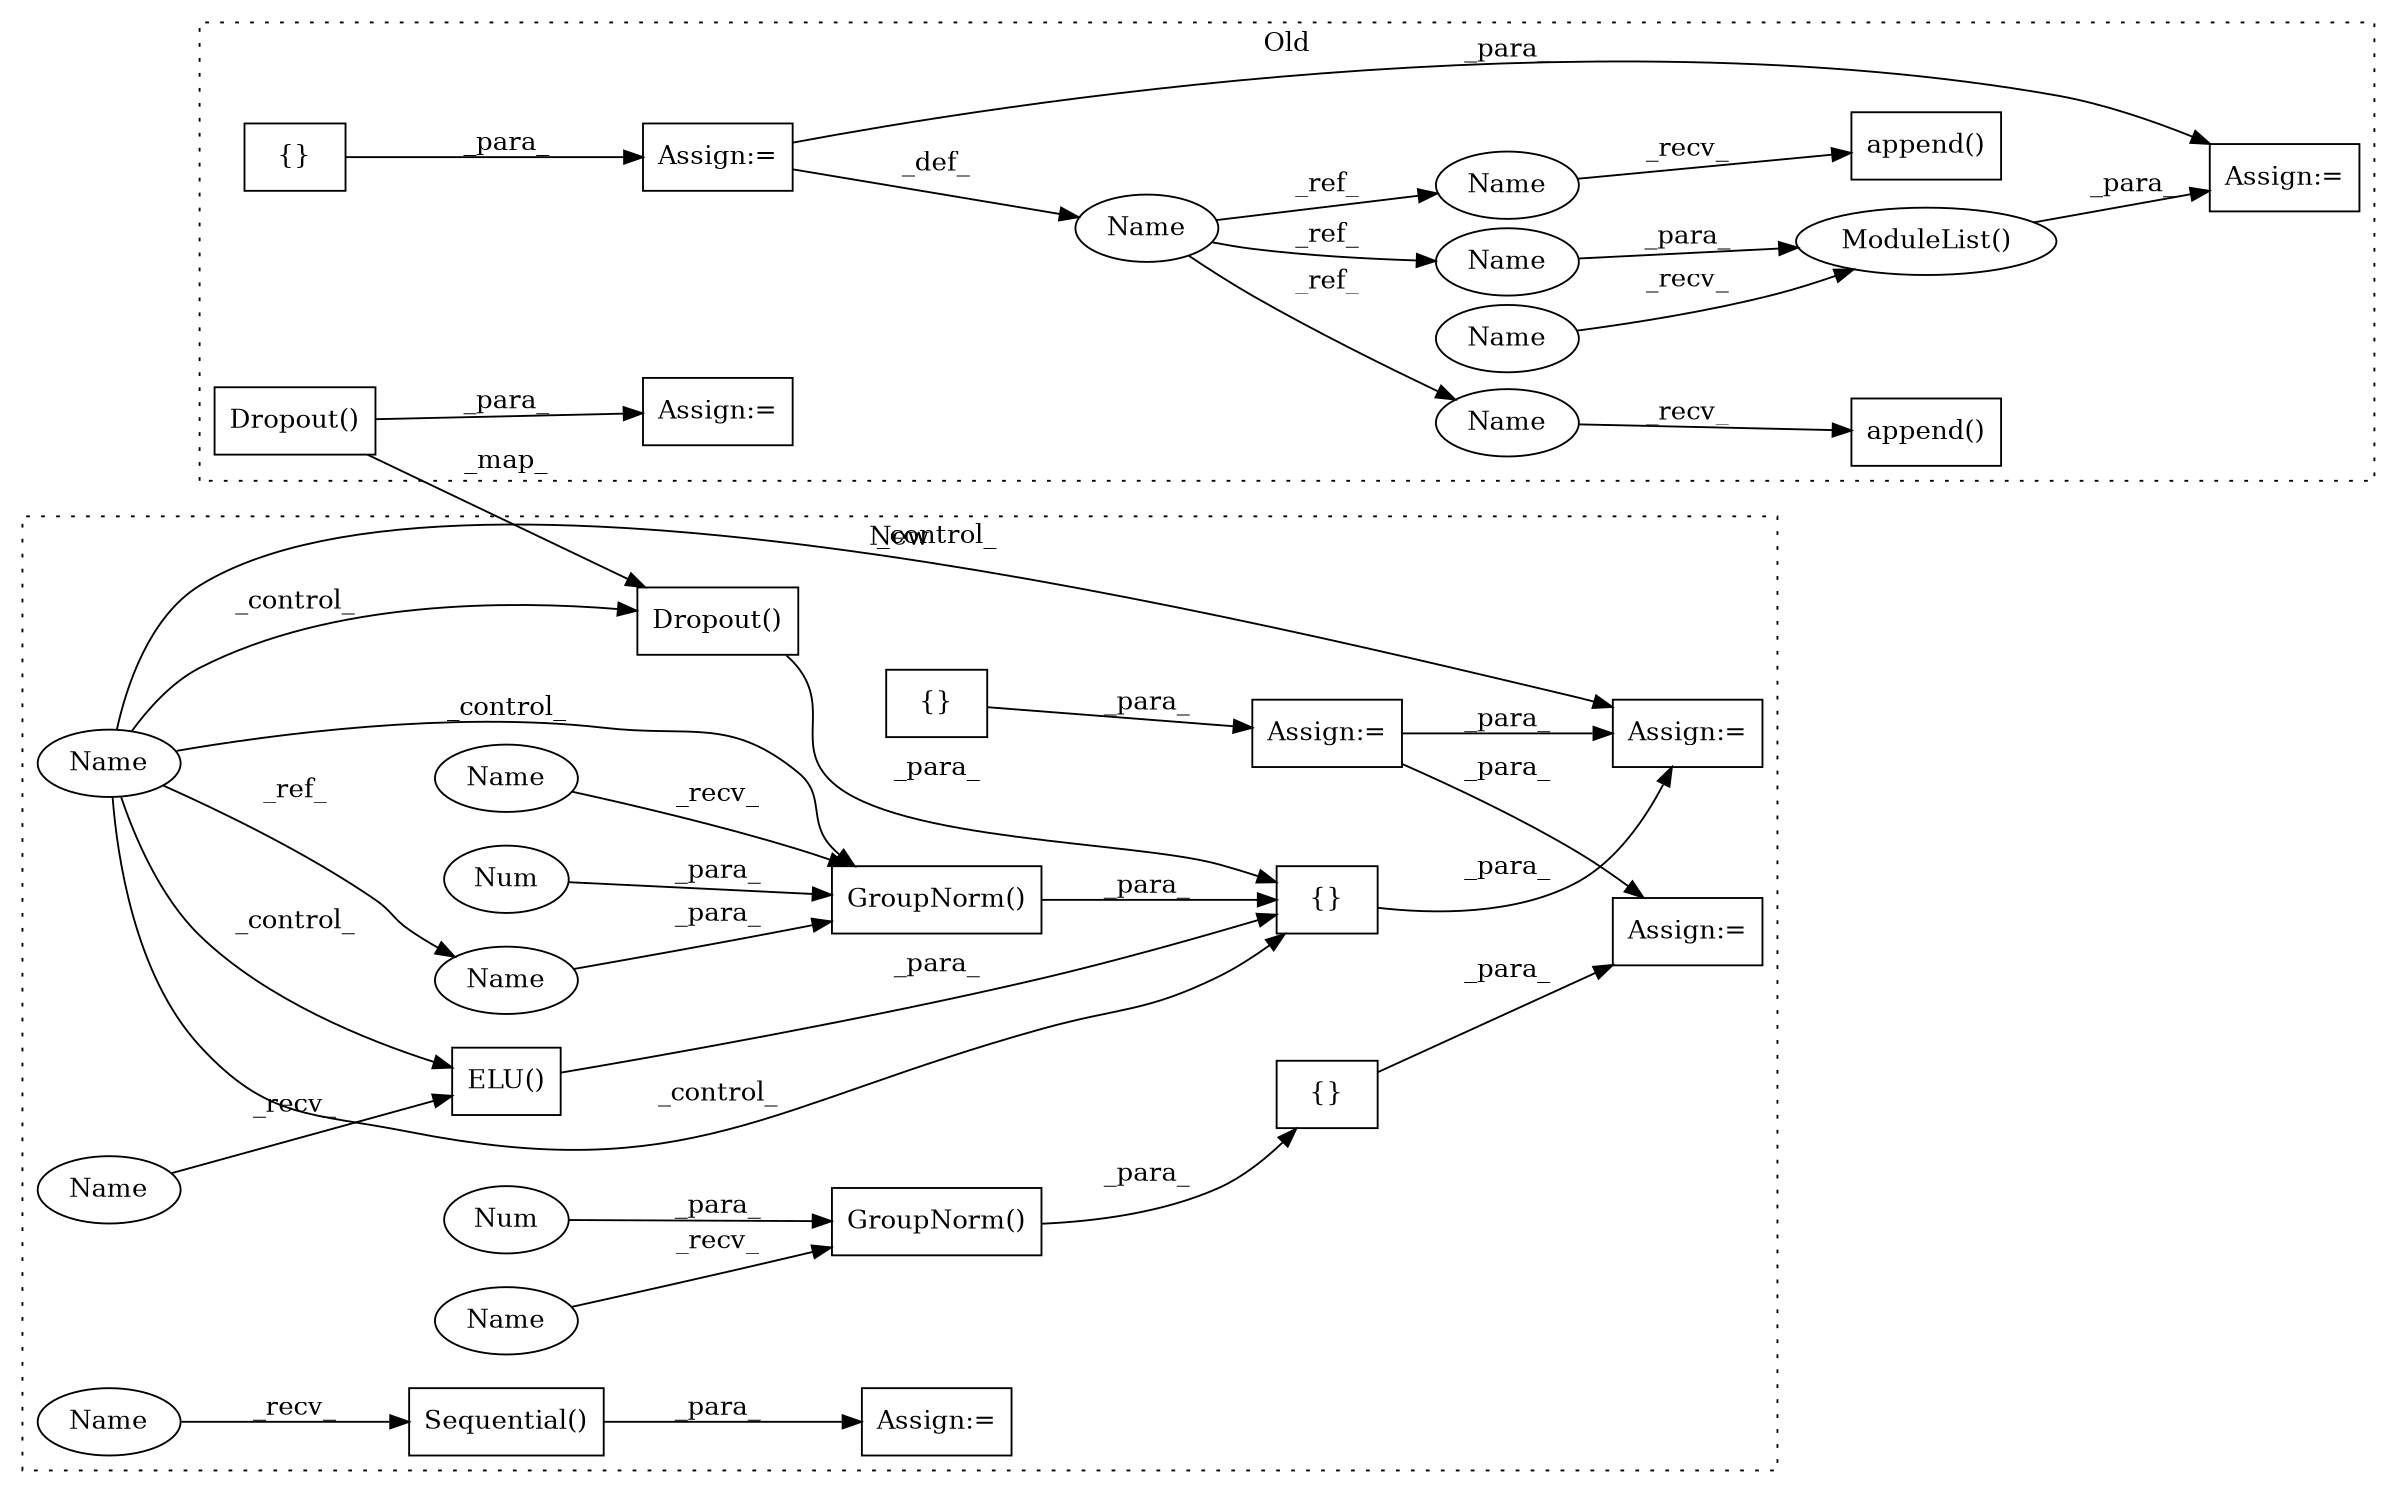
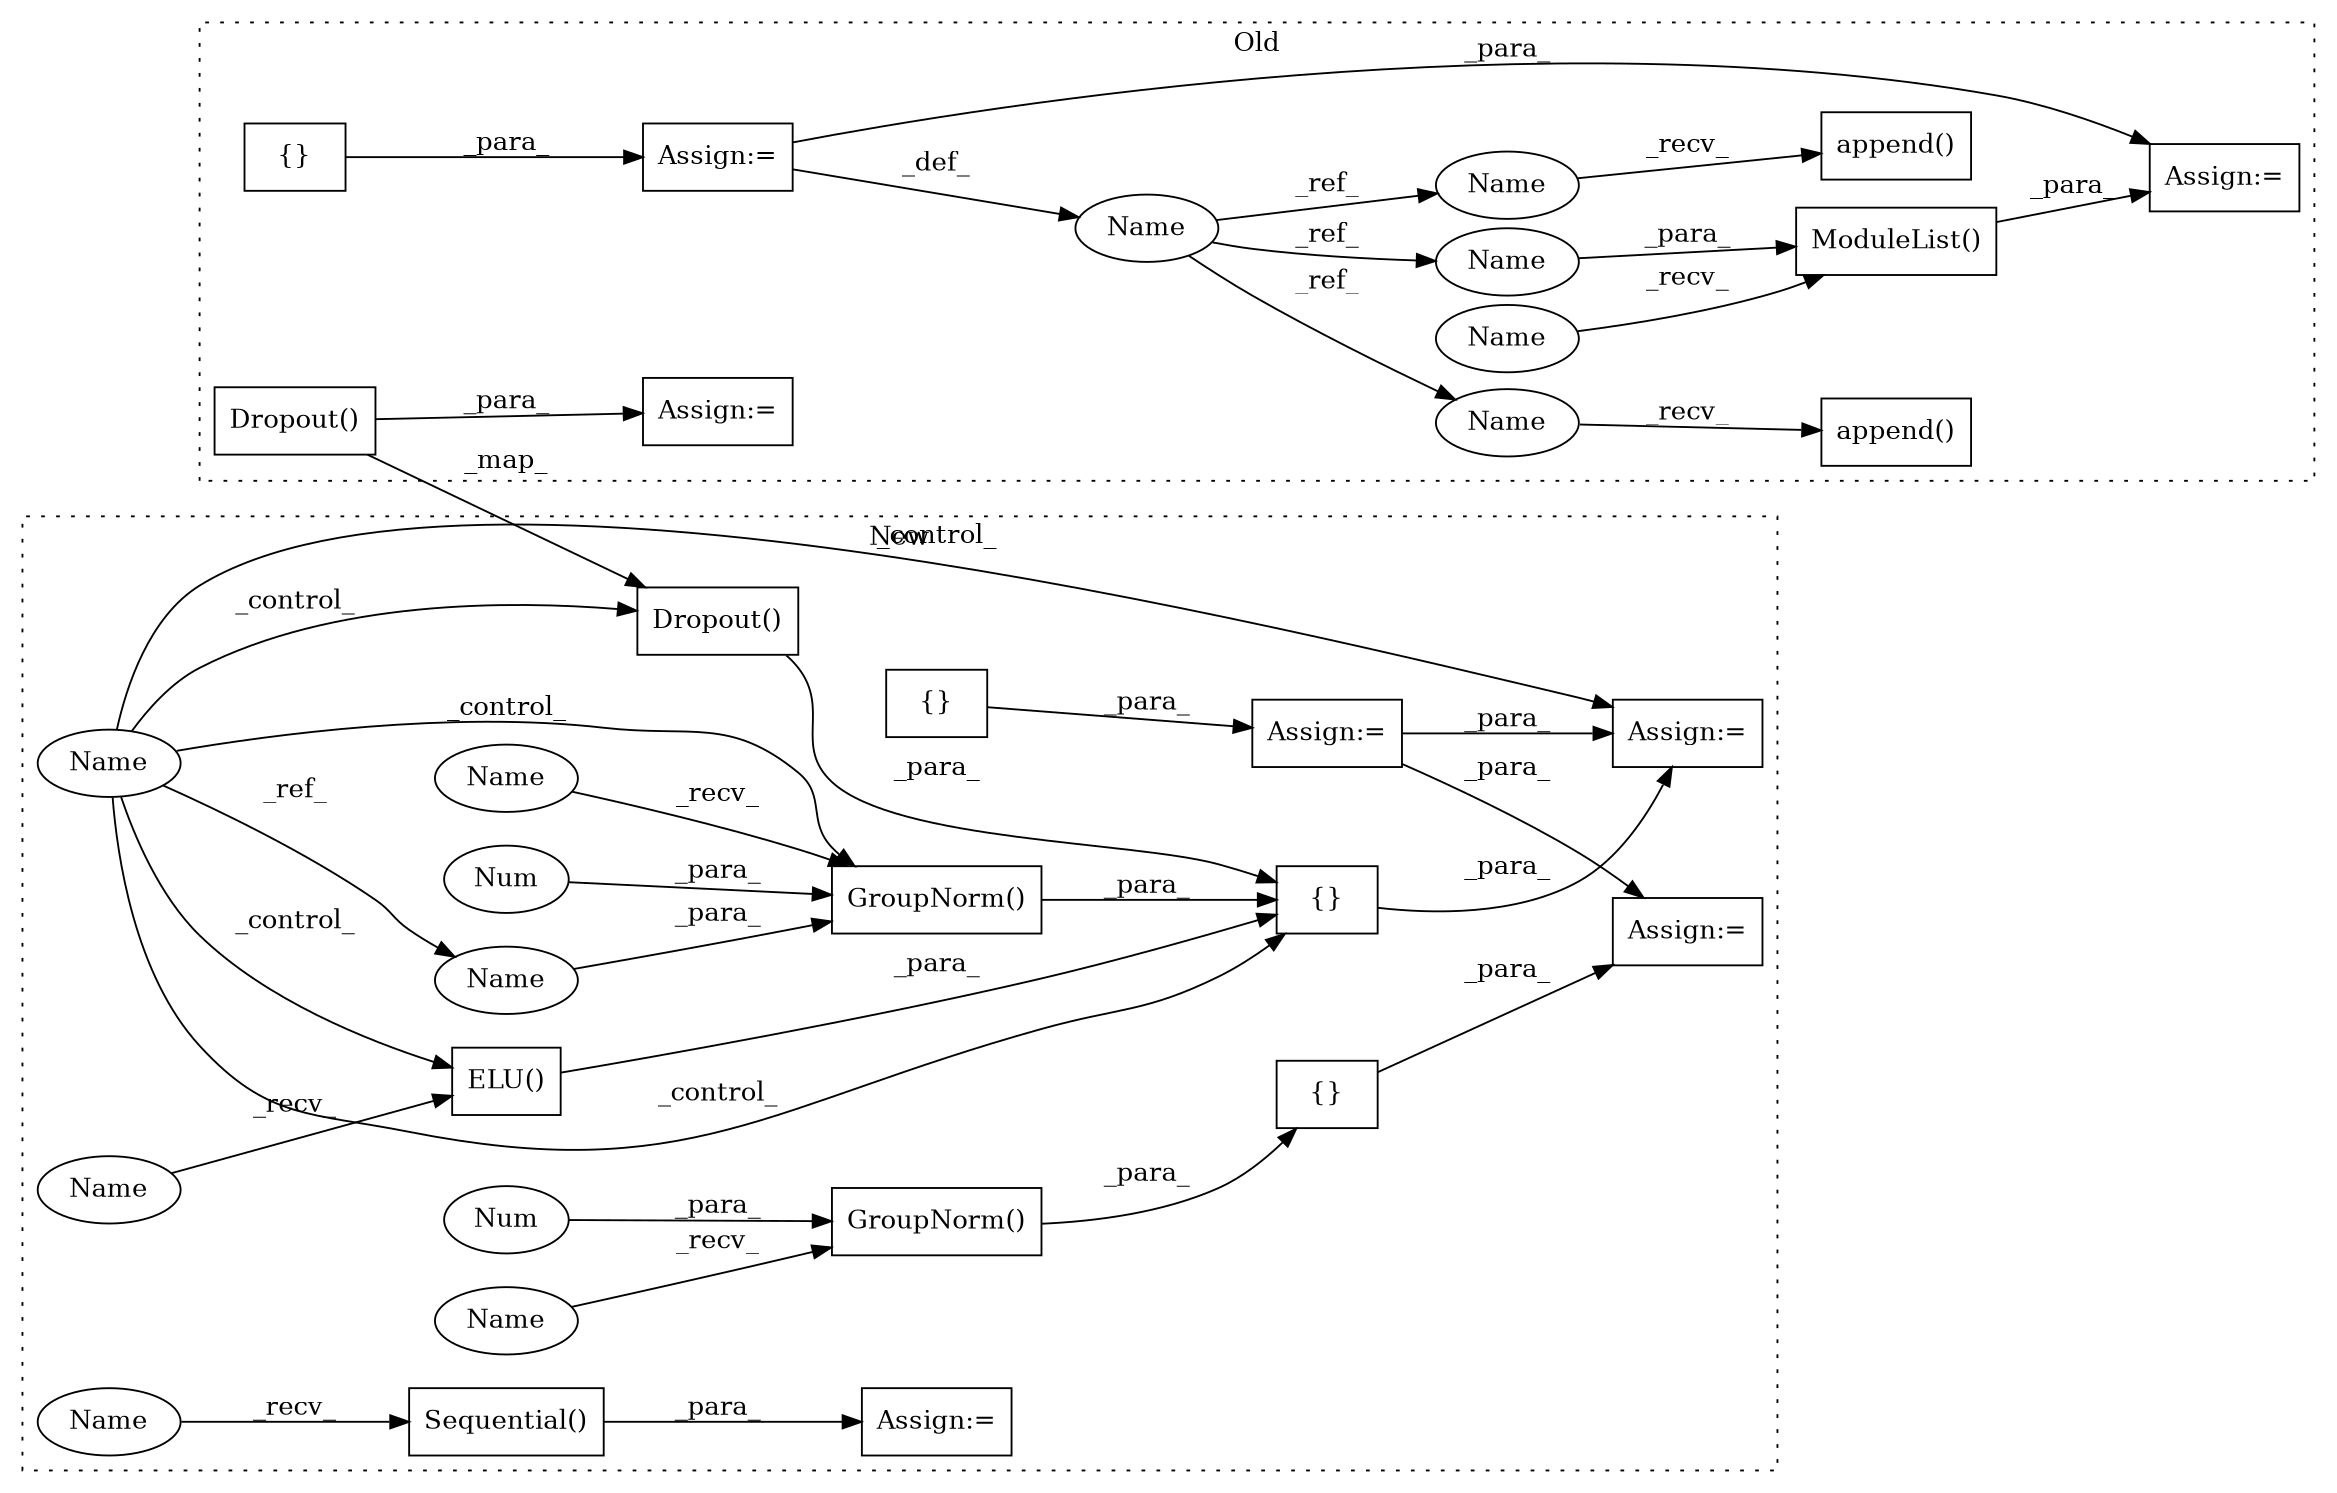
(1926, 241) -> (1896, 241)
